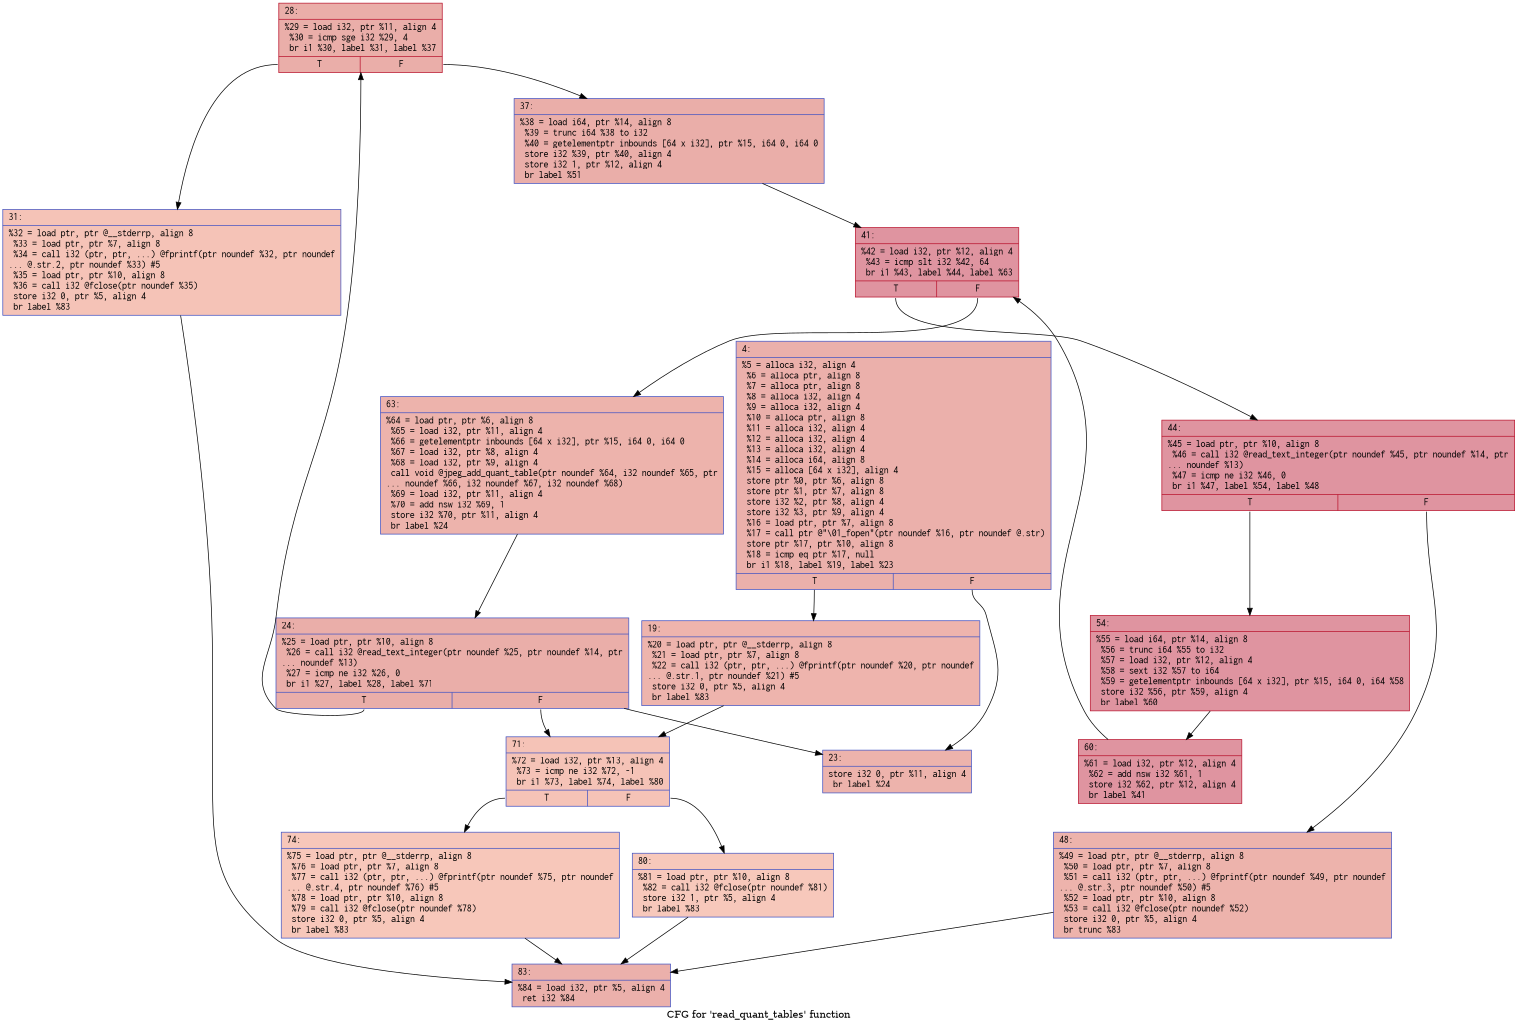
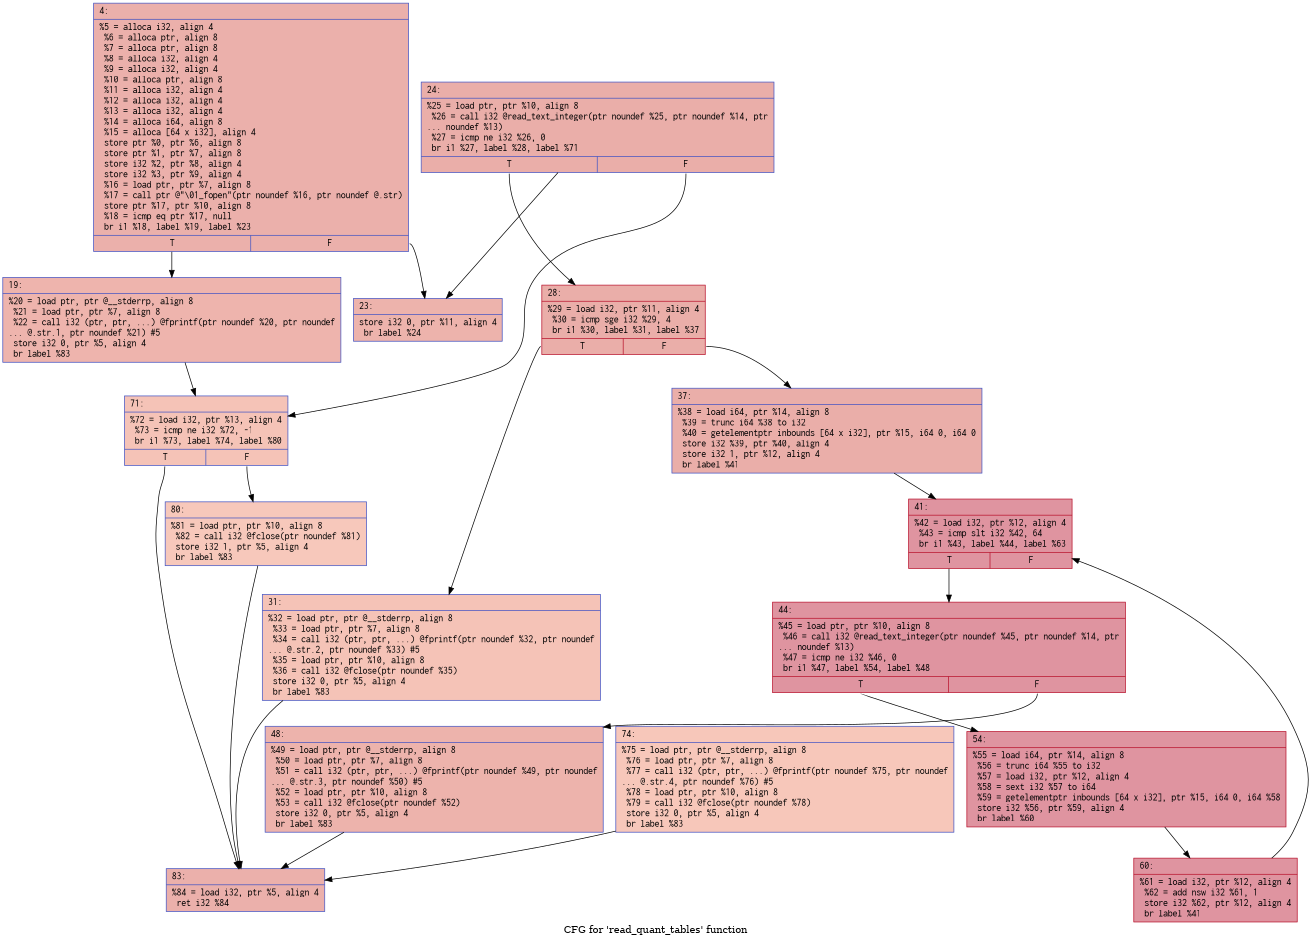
(551, 175) -> (708, 465)
(552, 465) -> none
(483, 807) -> (176, 667)
(1090, 930) -> (302, 824)
